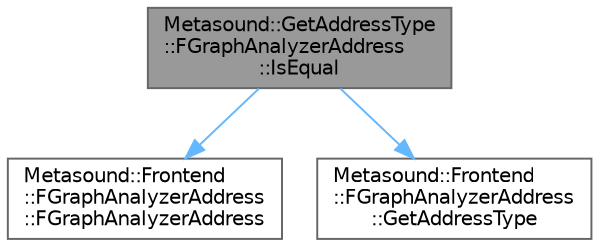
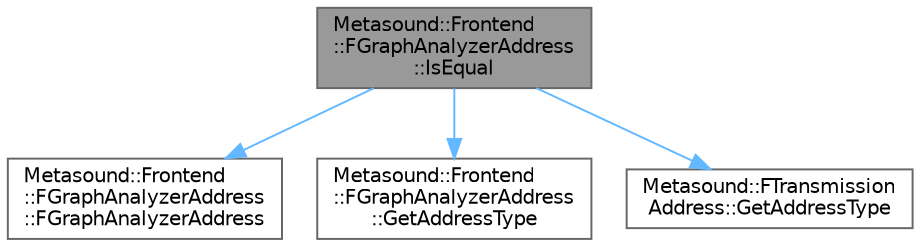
(300, 48) -> (454, 48)
none -> (770, 199)
